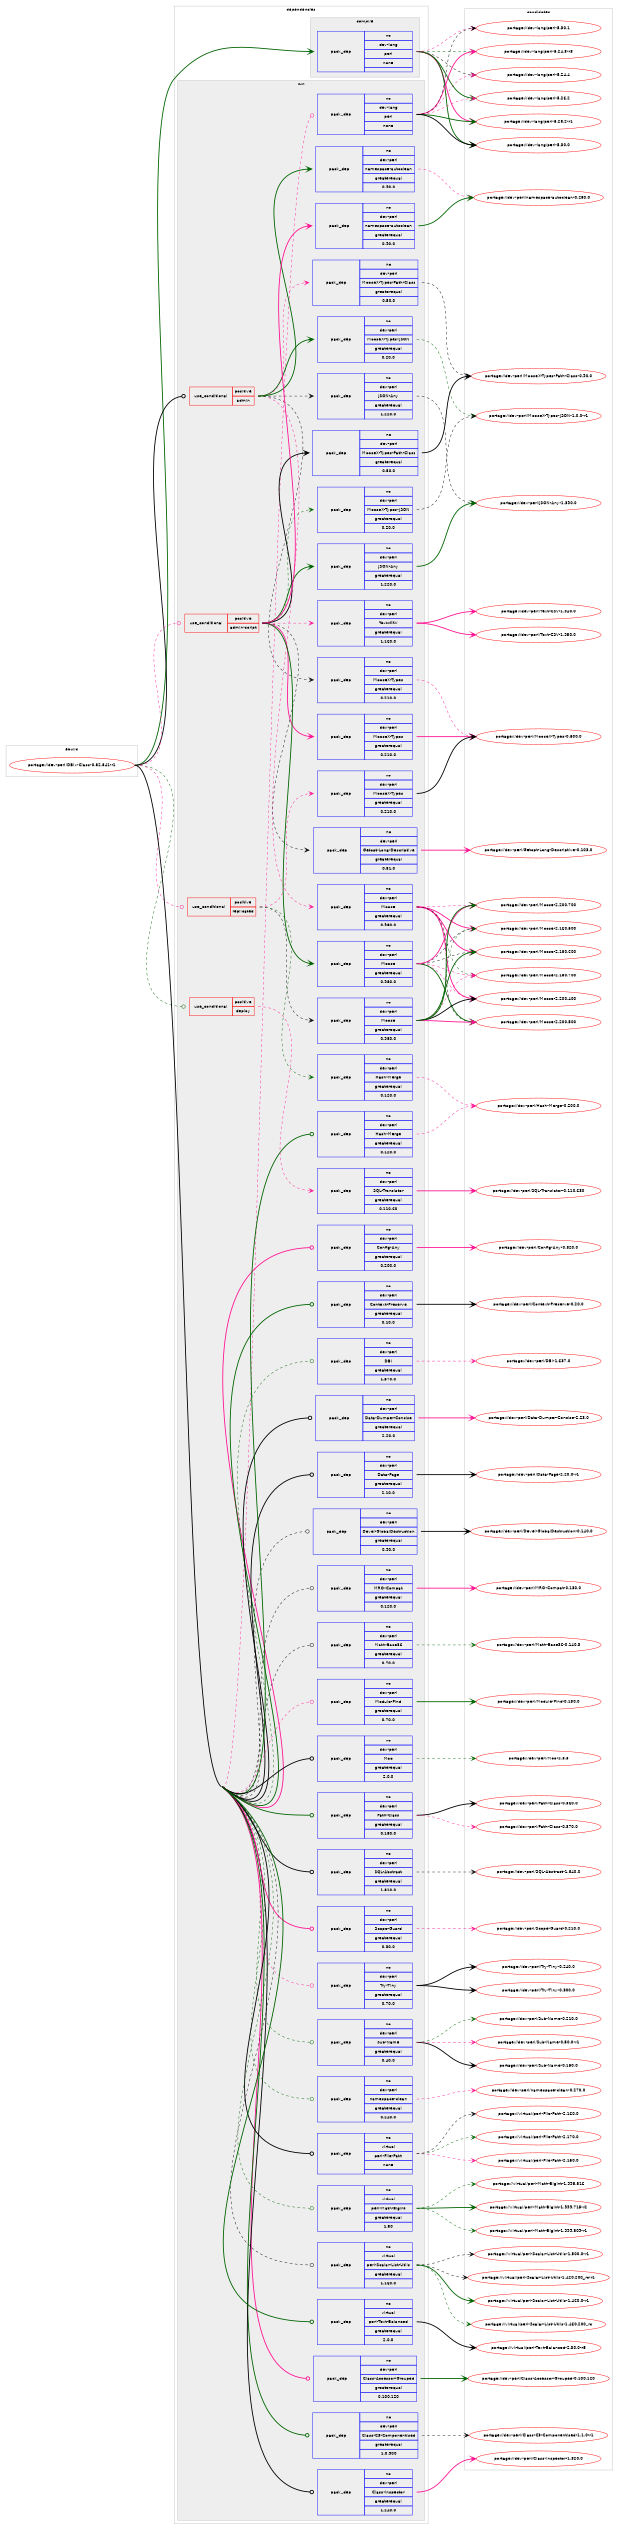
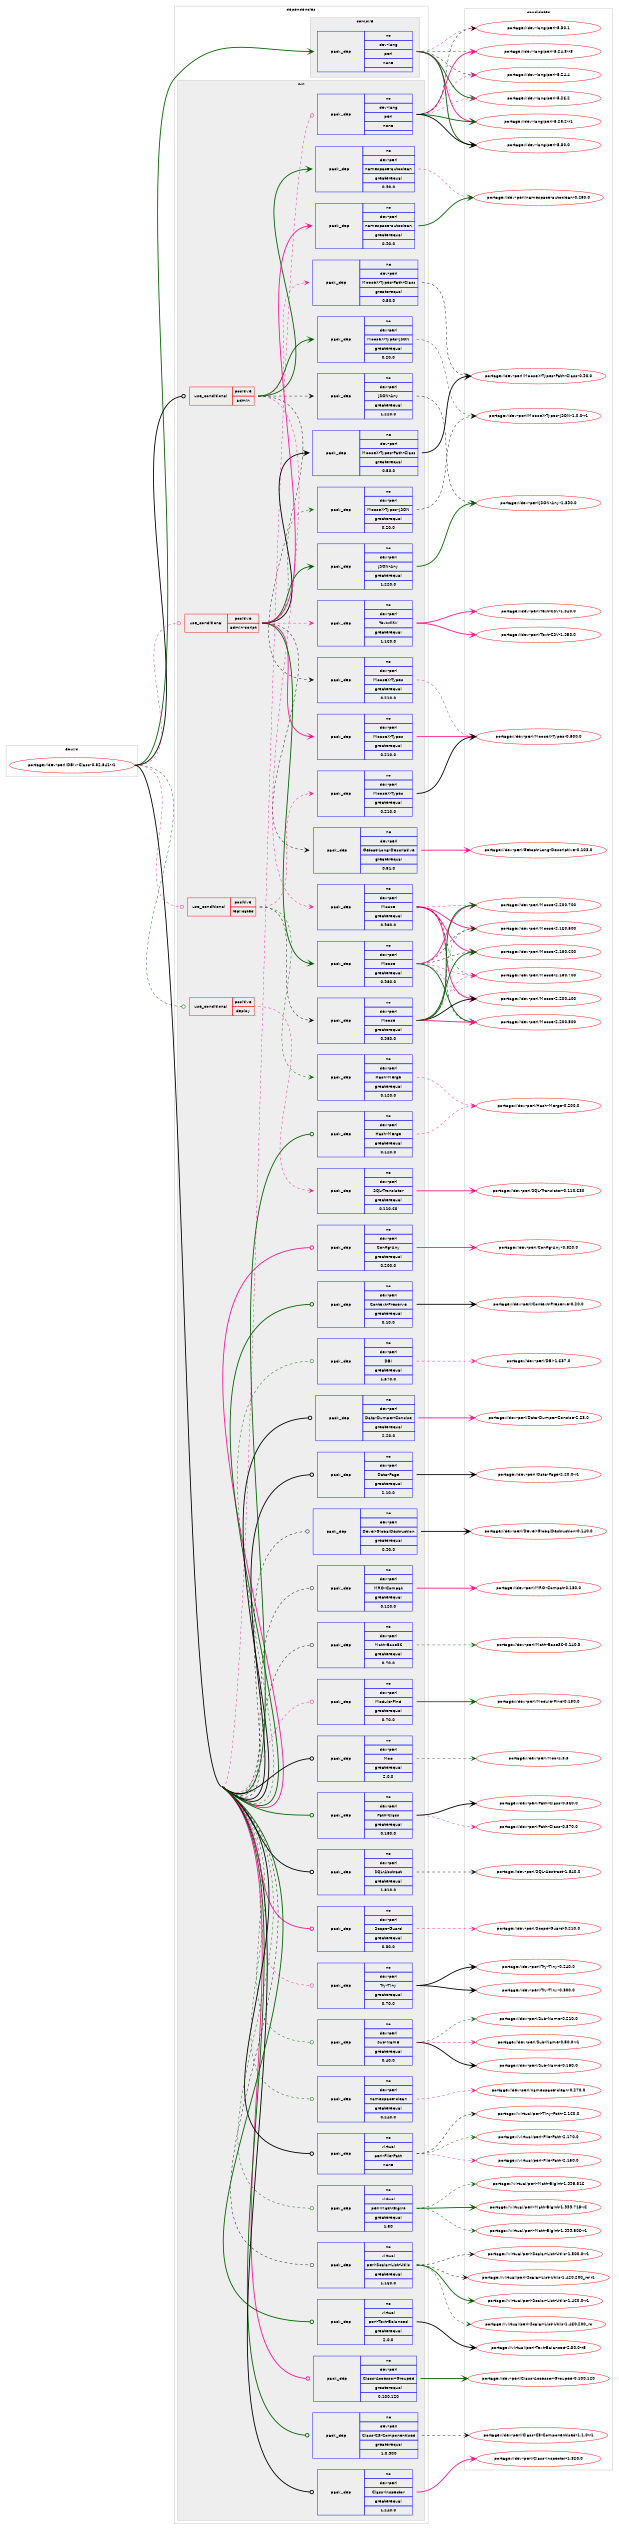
(539, 2114) -> (539, 2114)
(539, 2231) -> (539, 2231)
